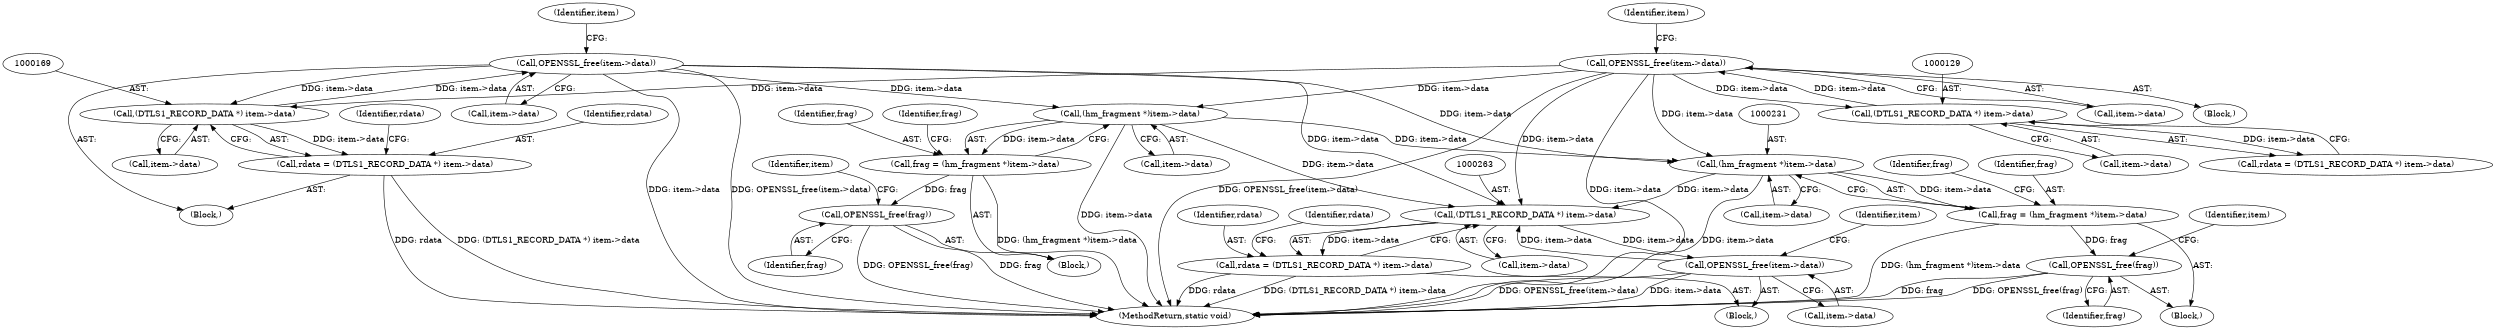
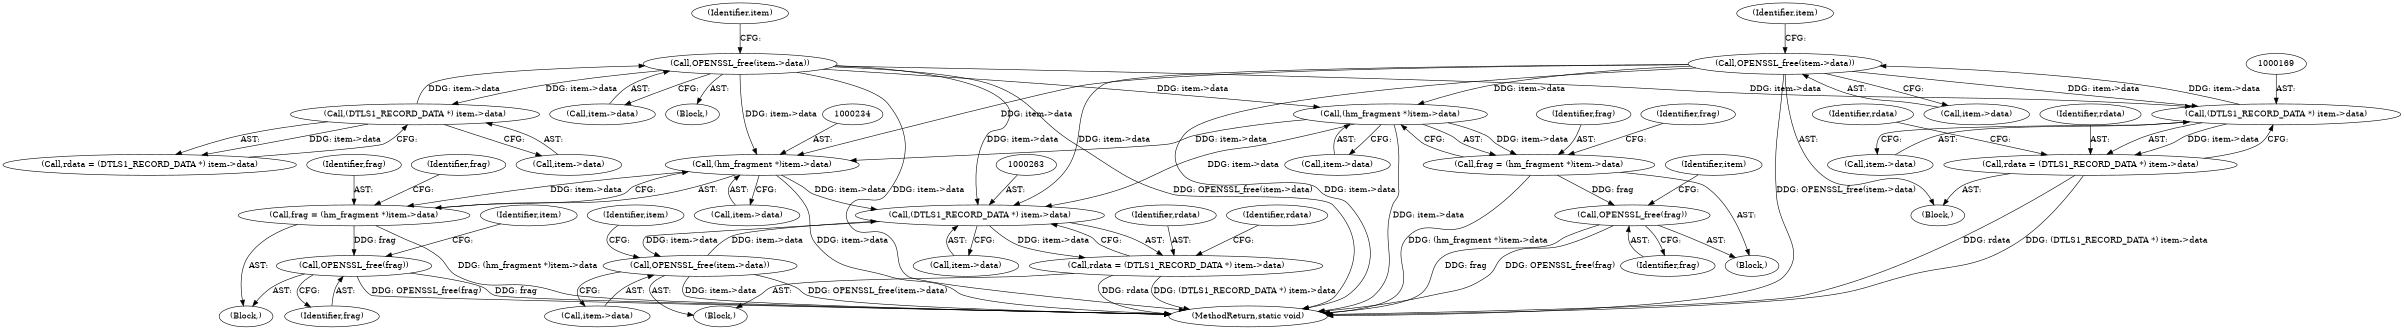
(1943, 64) -> none
(1769, 114) -> (853, 114)
